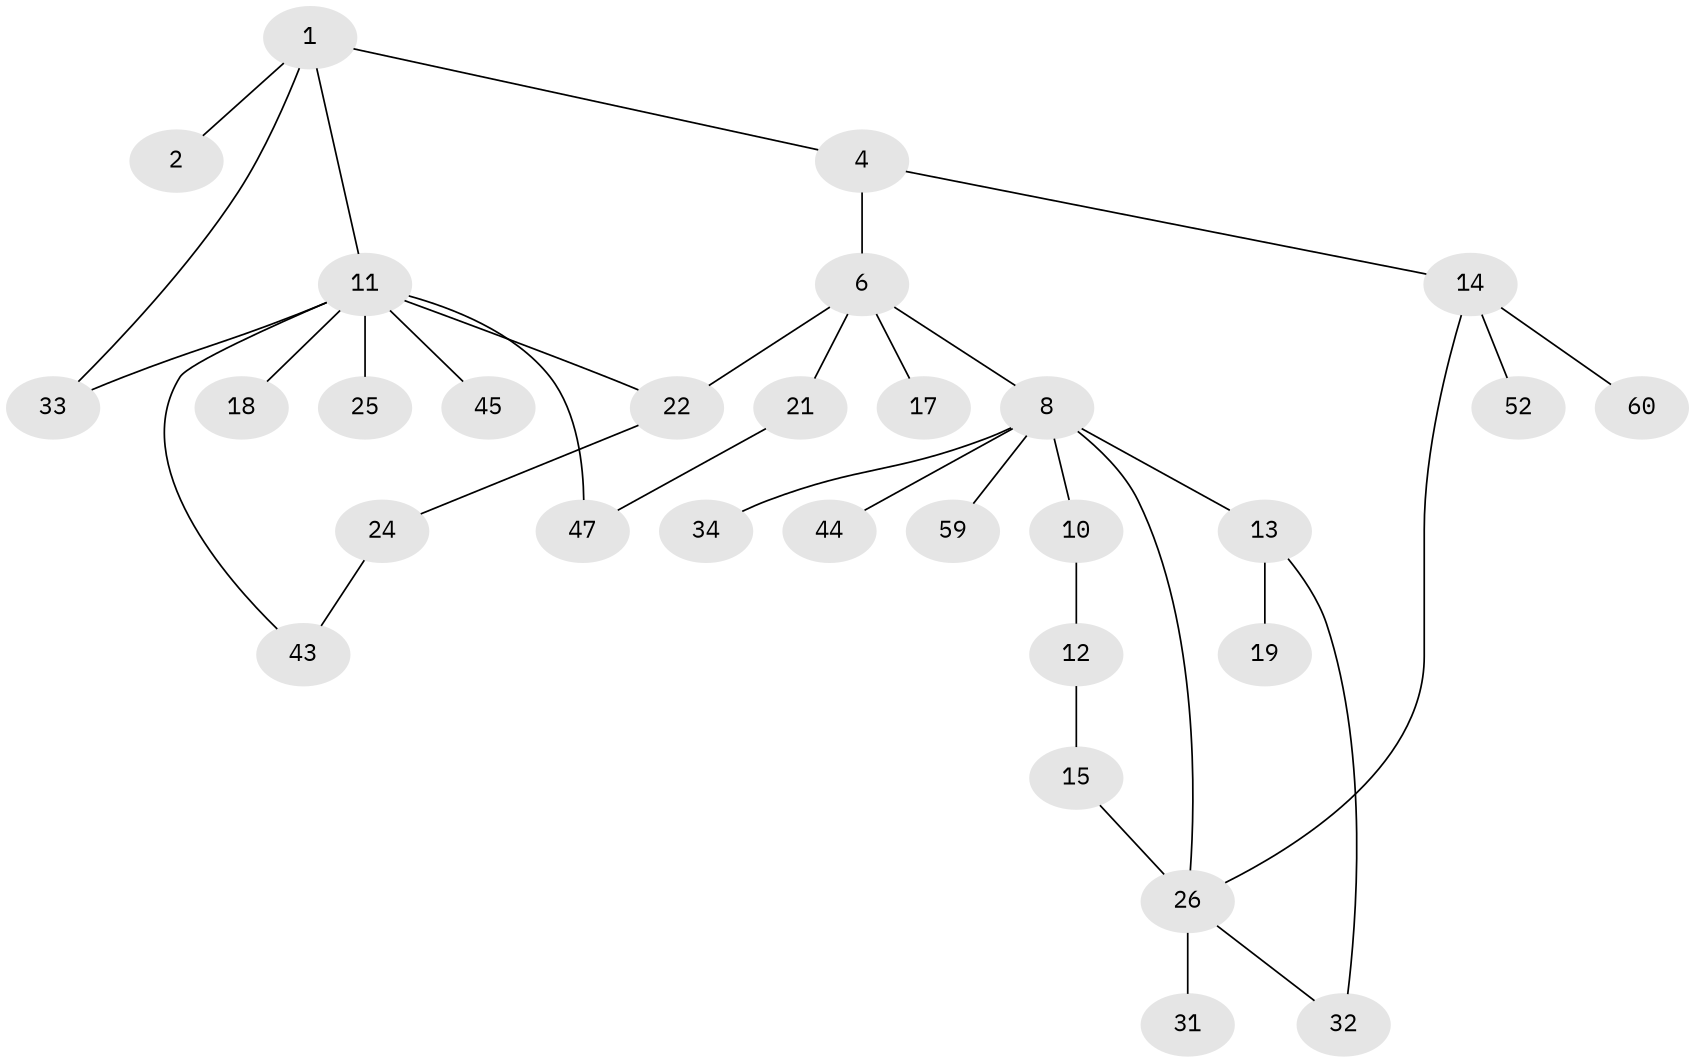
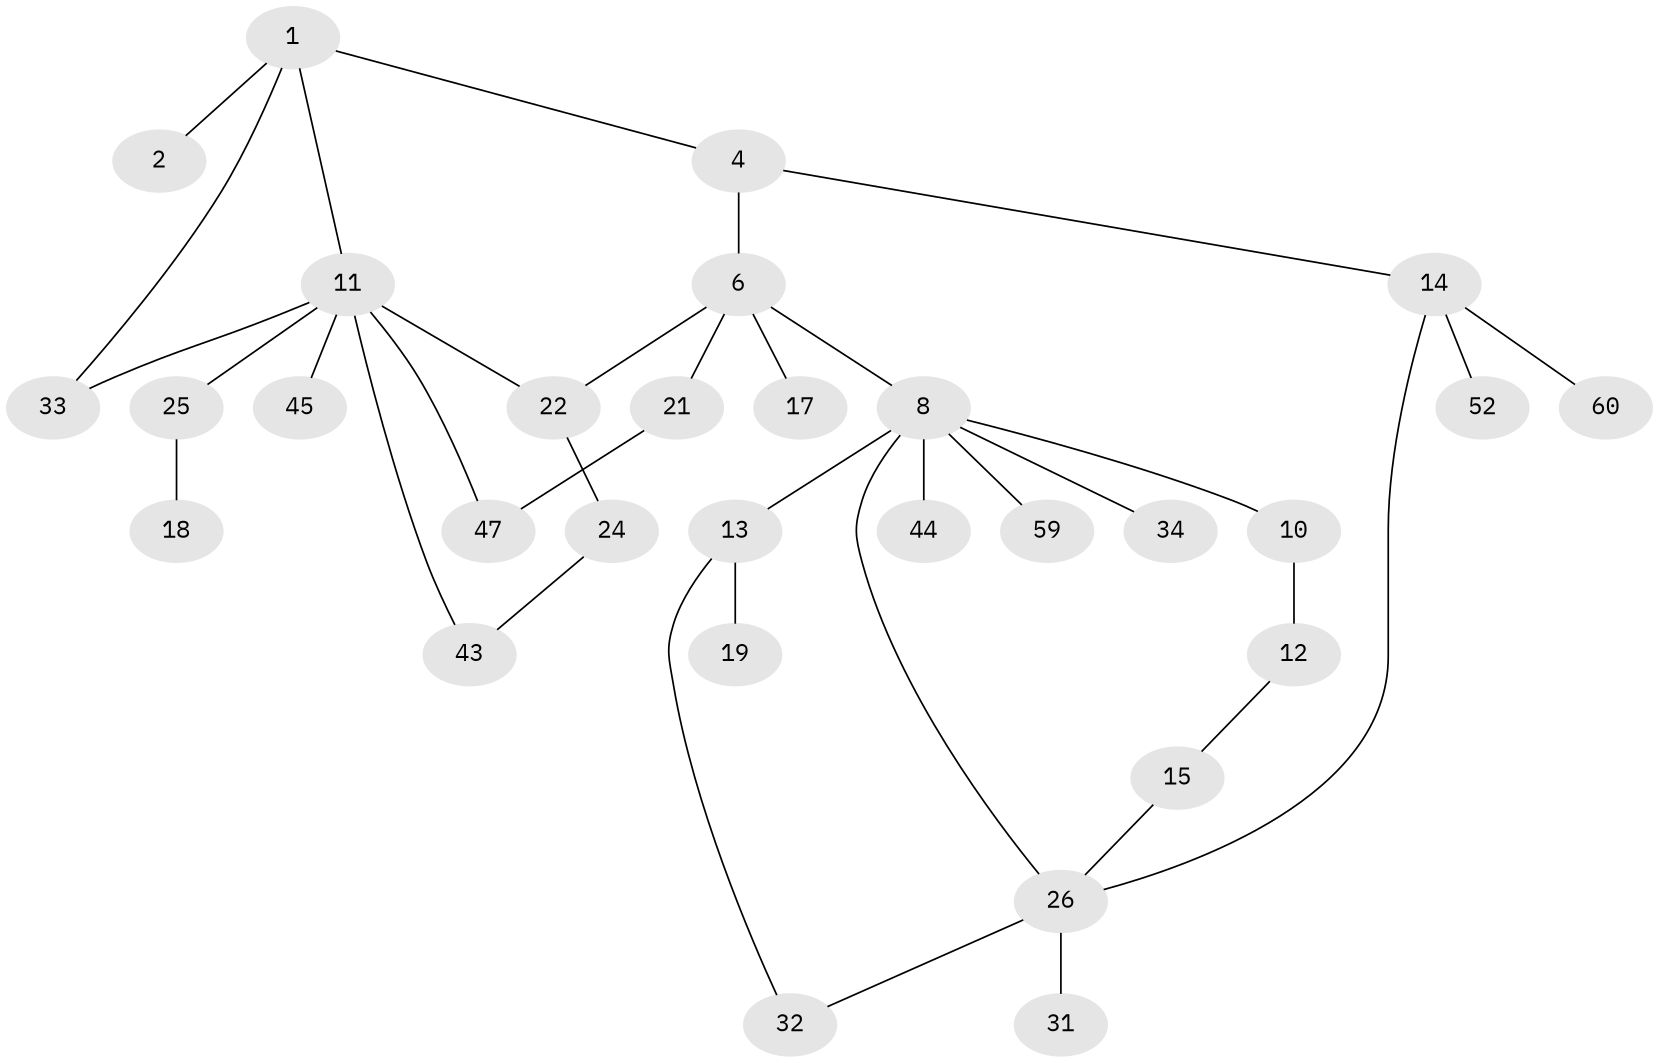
(304, 346) -> (177, 470)
